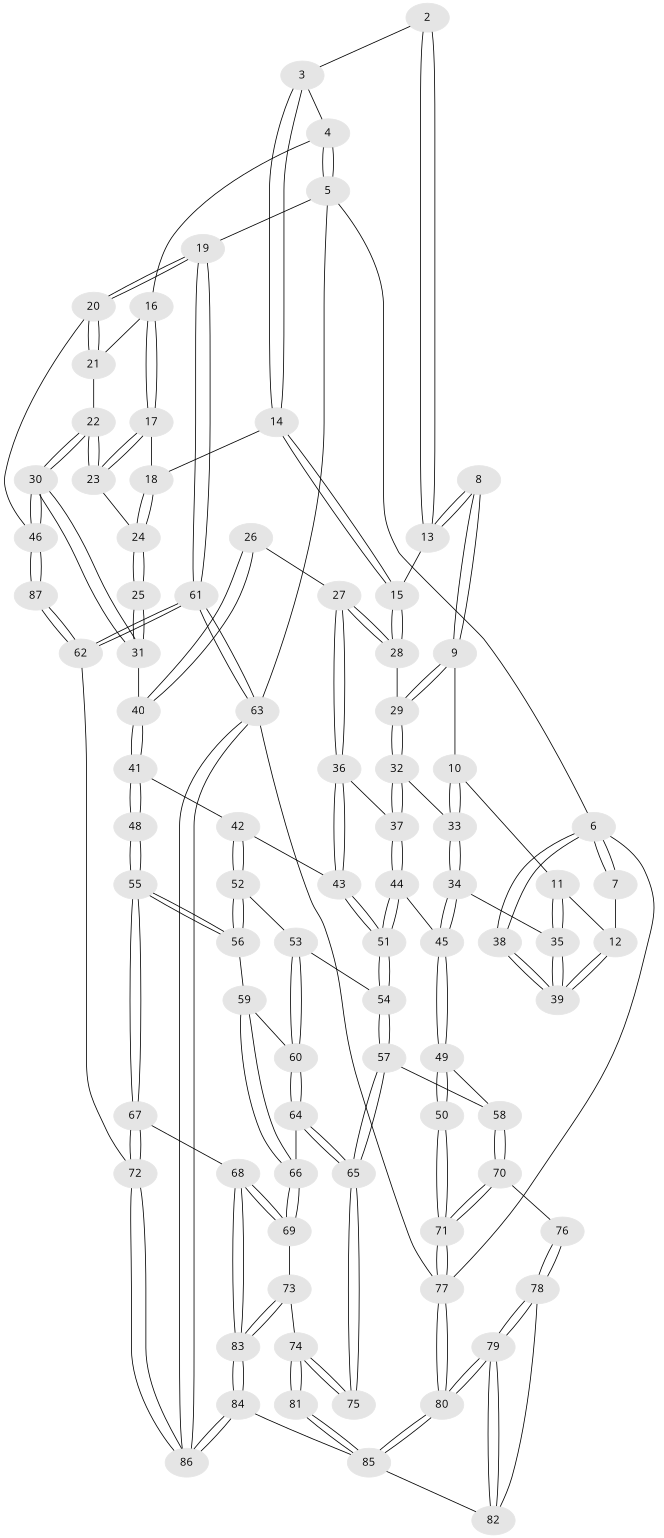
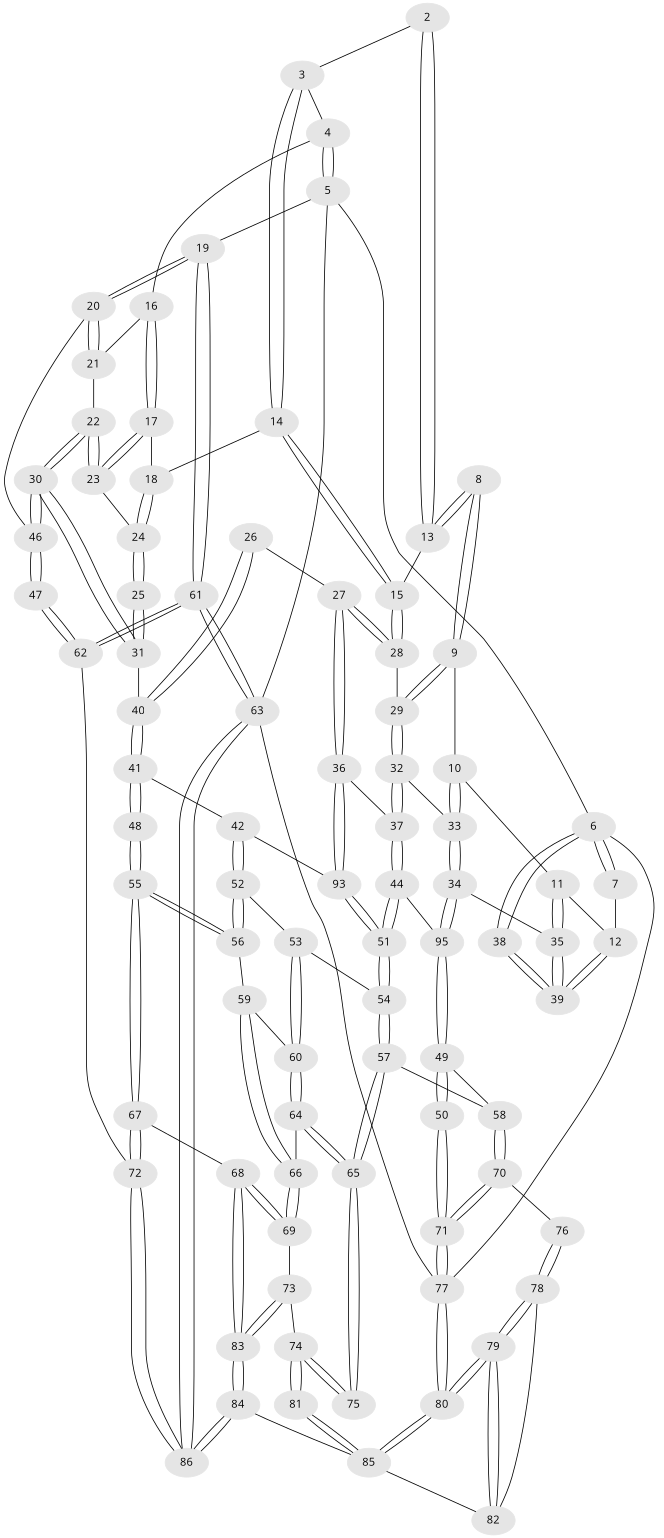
(36, 596) -> (36, 596)
(339, 885) -> (339, 885)
(442, 942) -> (442, 942)
